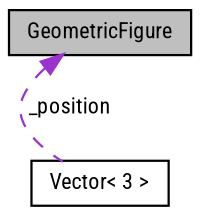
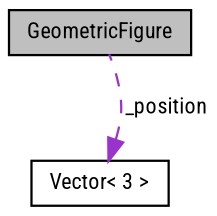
(22, 120) -> (121, 97)
